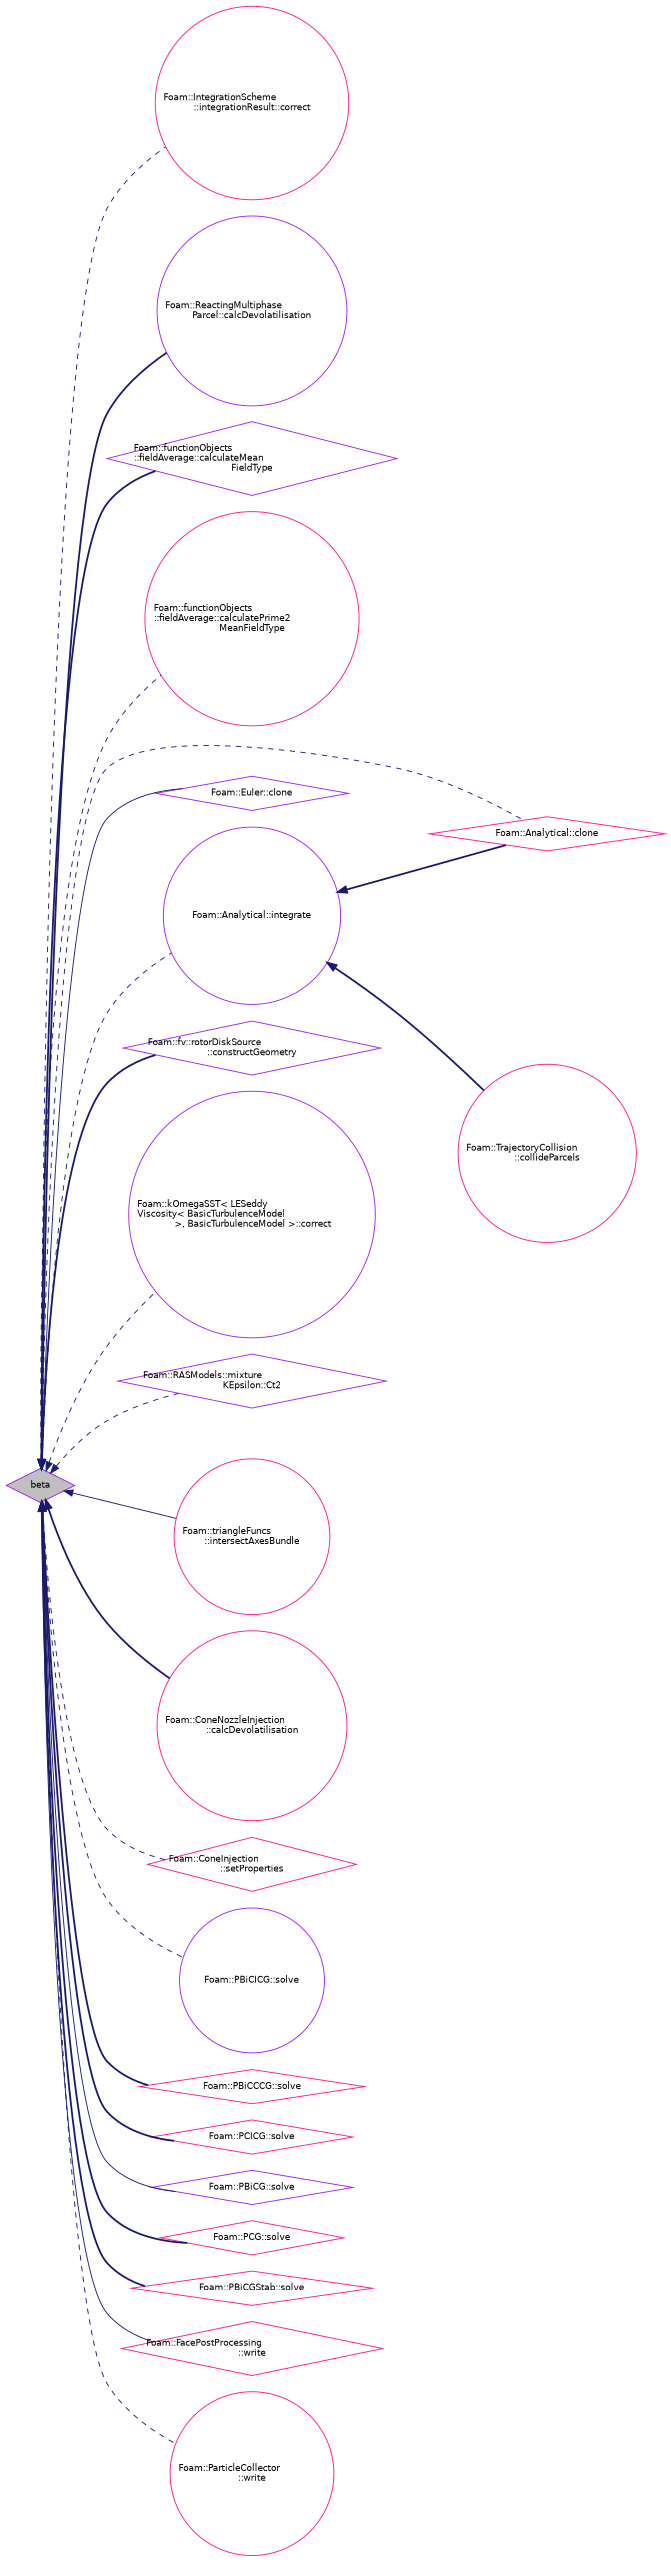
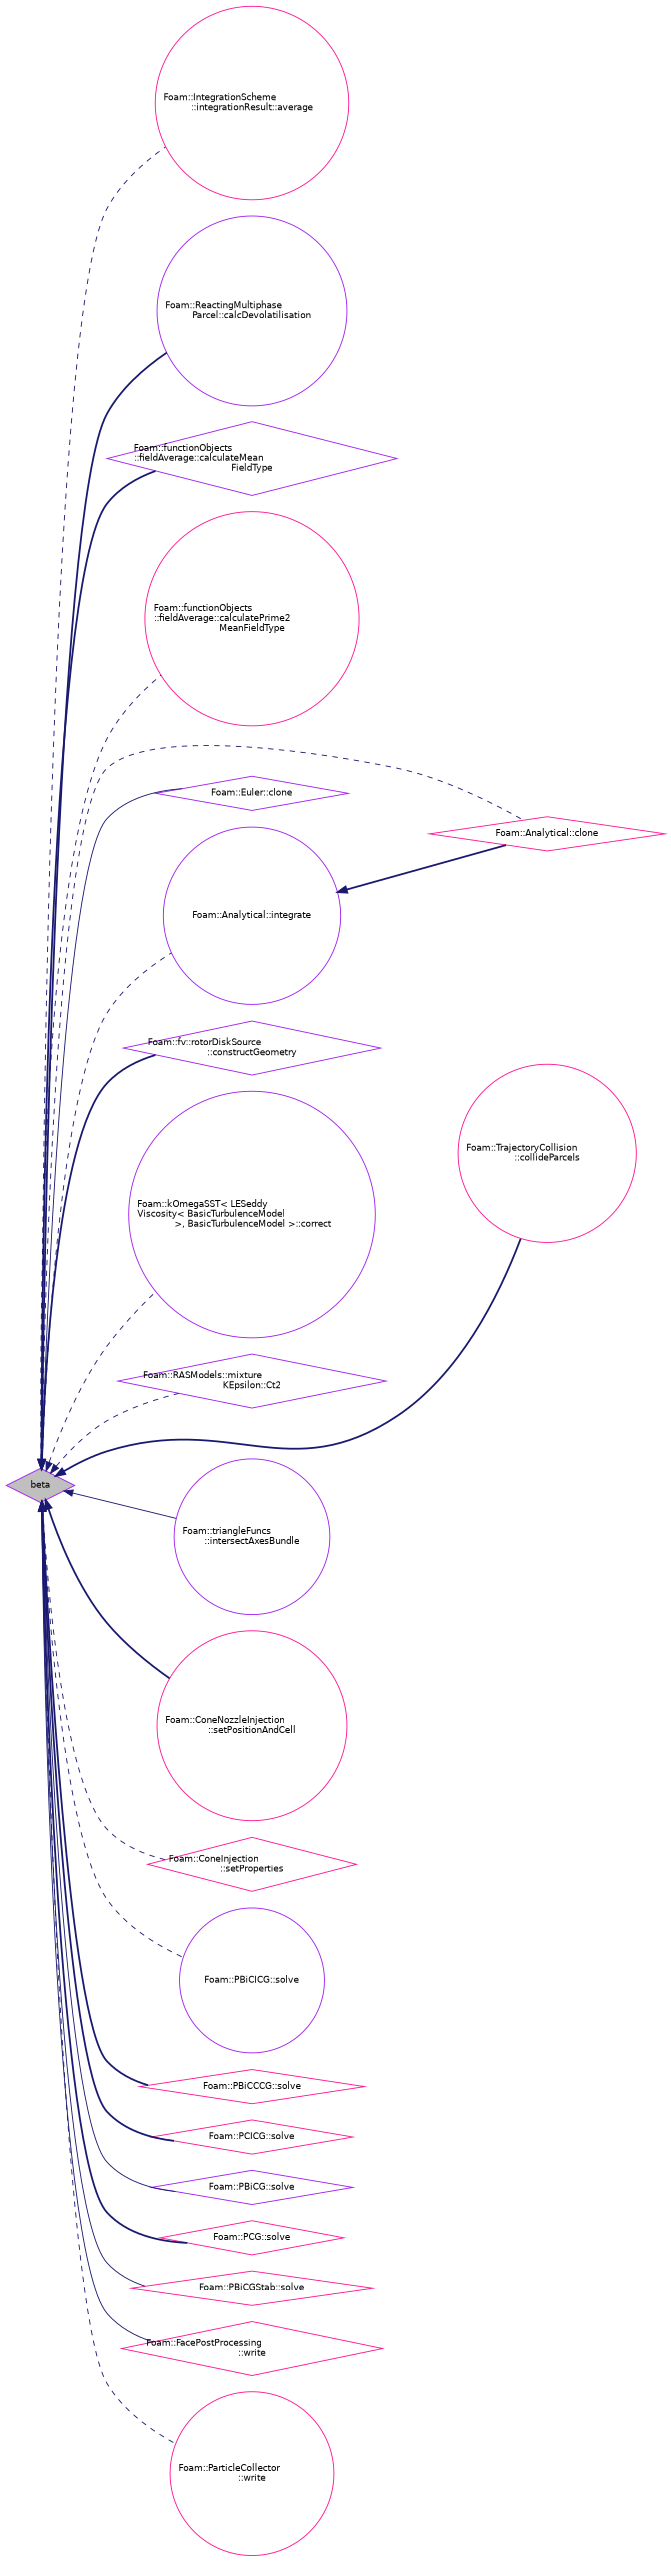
(252, 103) -> (252, 103)
(412, 1026) -> (340, 1442)
(252, 1537) -> (252, 1537)
(252, 1726) -> (252, 1726)
(56, 1912) -> (56, 1912)
